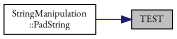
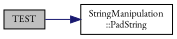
(109, 19) -> (58, 19)
